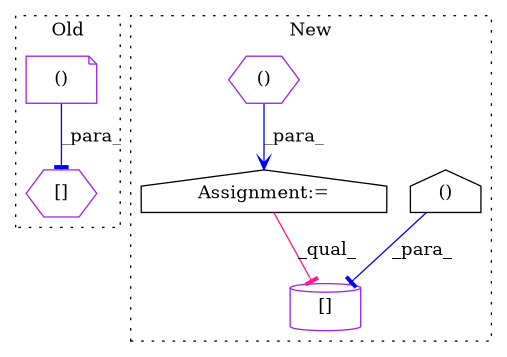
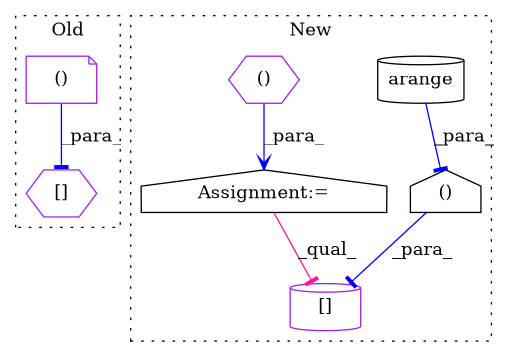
none -> (421, 80)
